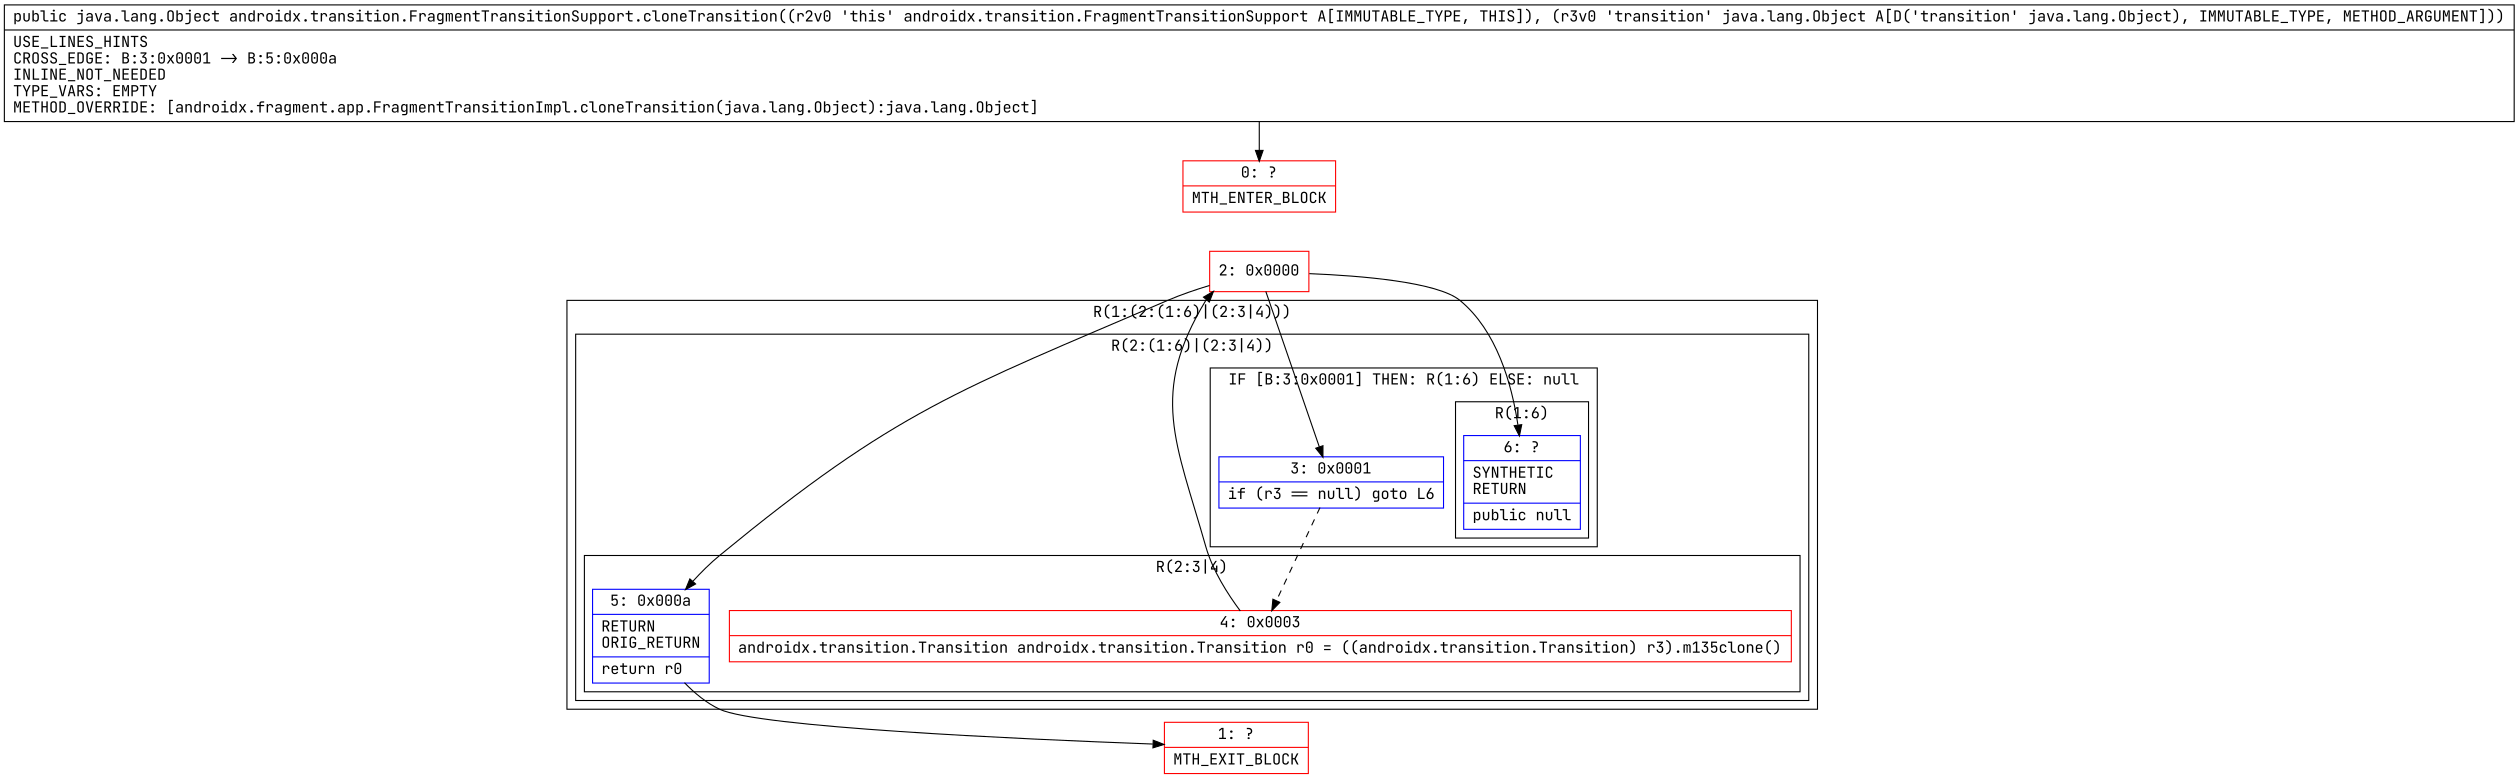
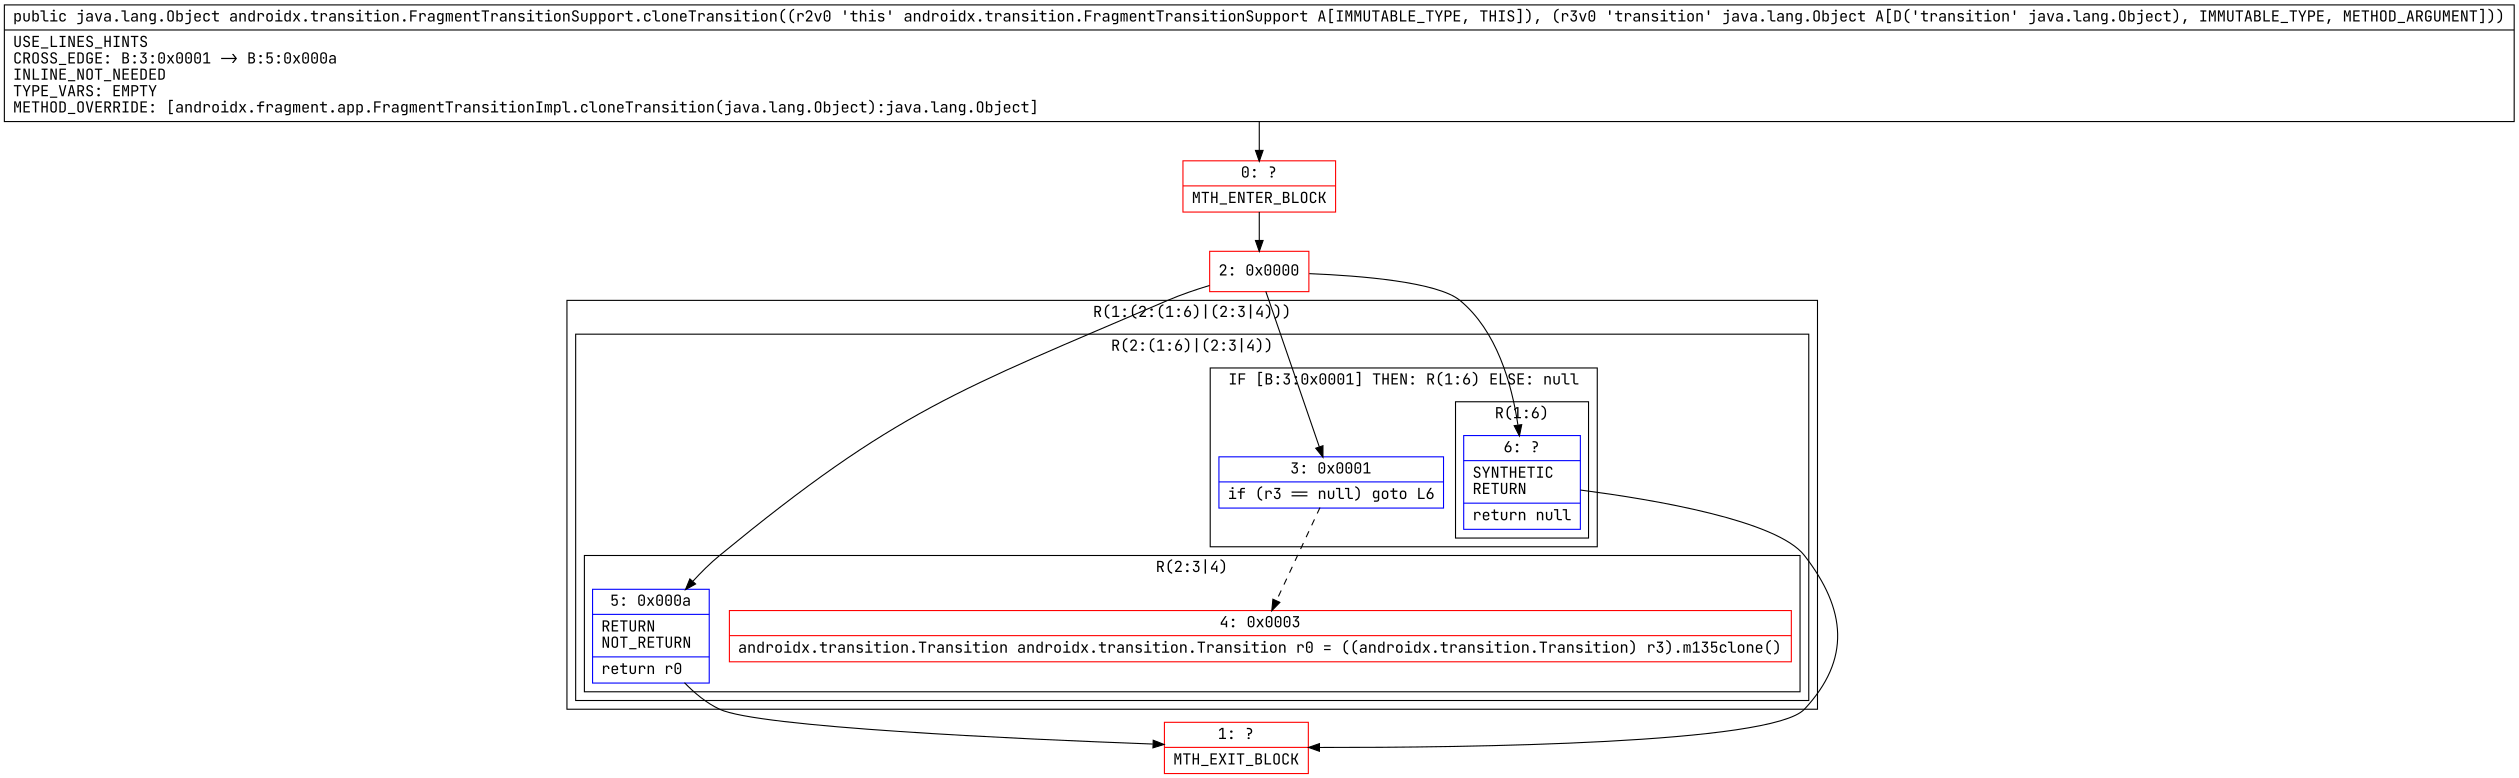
(1180, 458) -> (1259, 226)
(1522, 516) -> (1522, 516)
(651, 643) -> (647, 643)
none -> (1766, 724)
